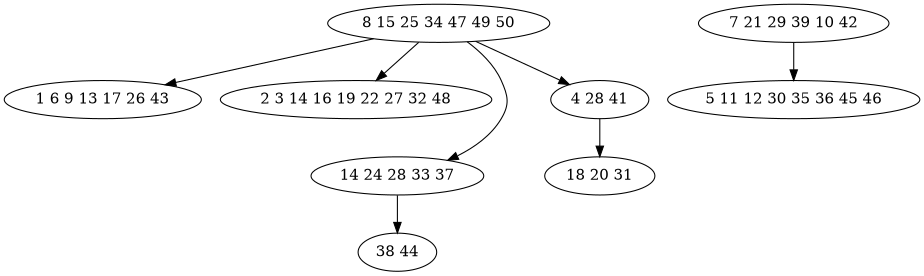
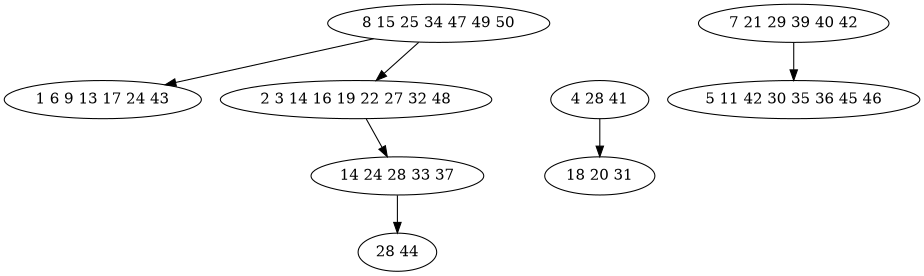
(794, 23) -> (794, 23)
(518, 61) -> none
(103, 100) -> (103, 100)
(794, 100) -> (794, 100)
(507, 103) -> (374, 133)
(397, 252) -> (397, 252)
